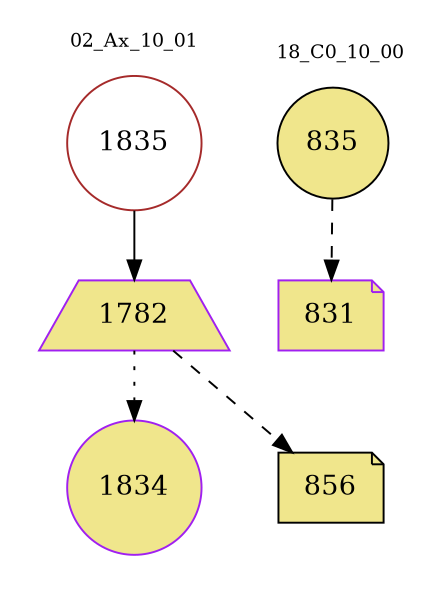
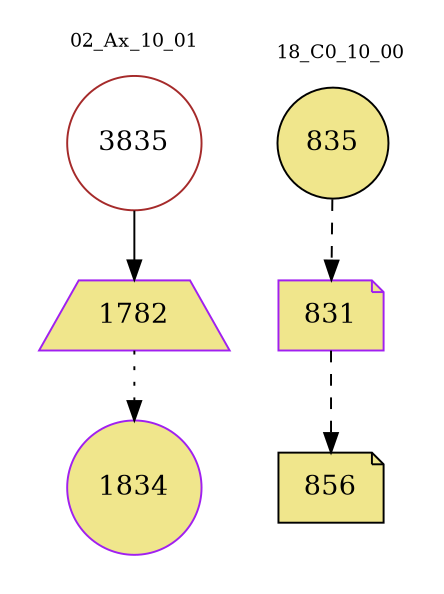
(134, 143) -> (134, 143)
(225, 395) -> (331, 391)
